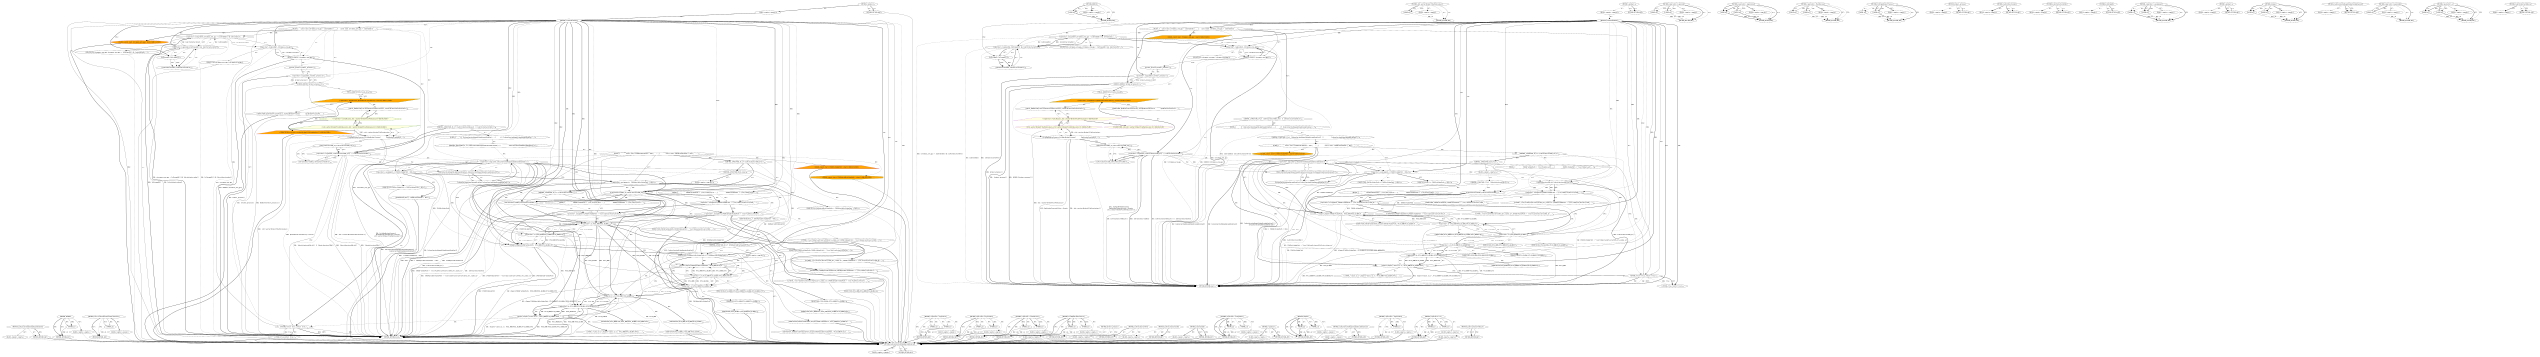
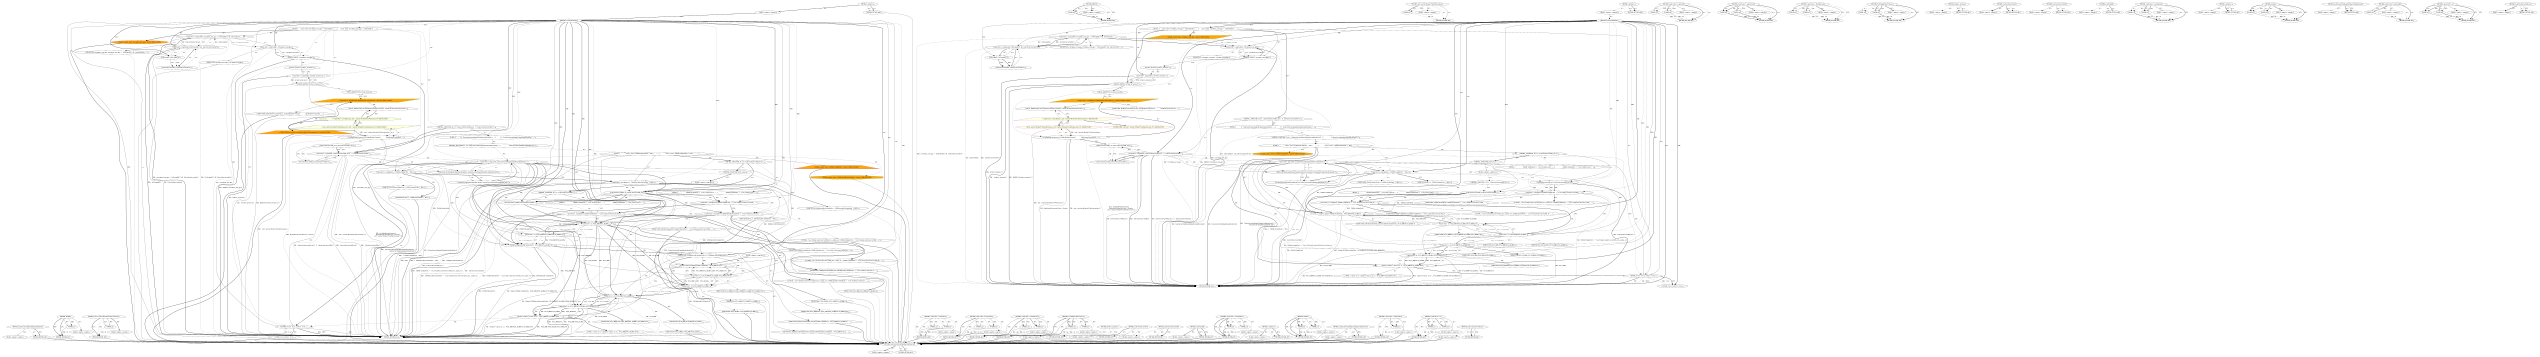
(729, 245) -> none
